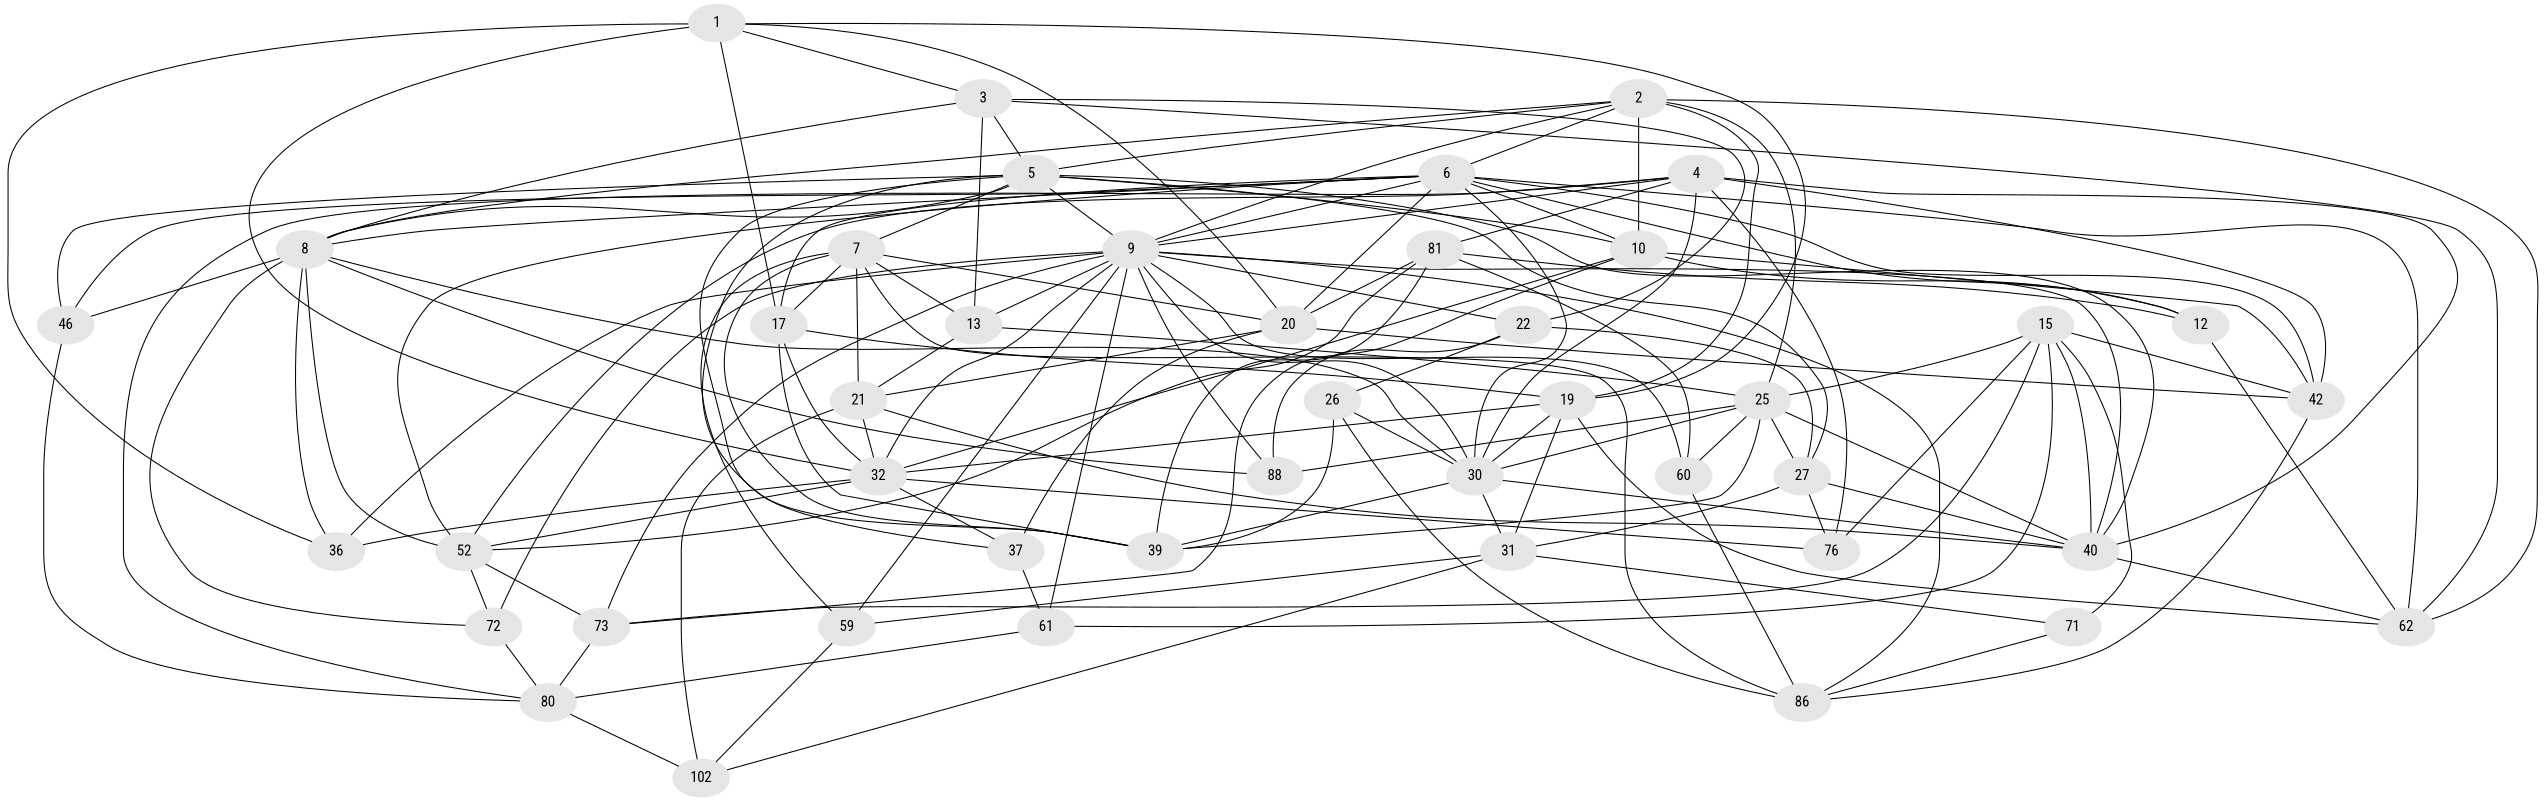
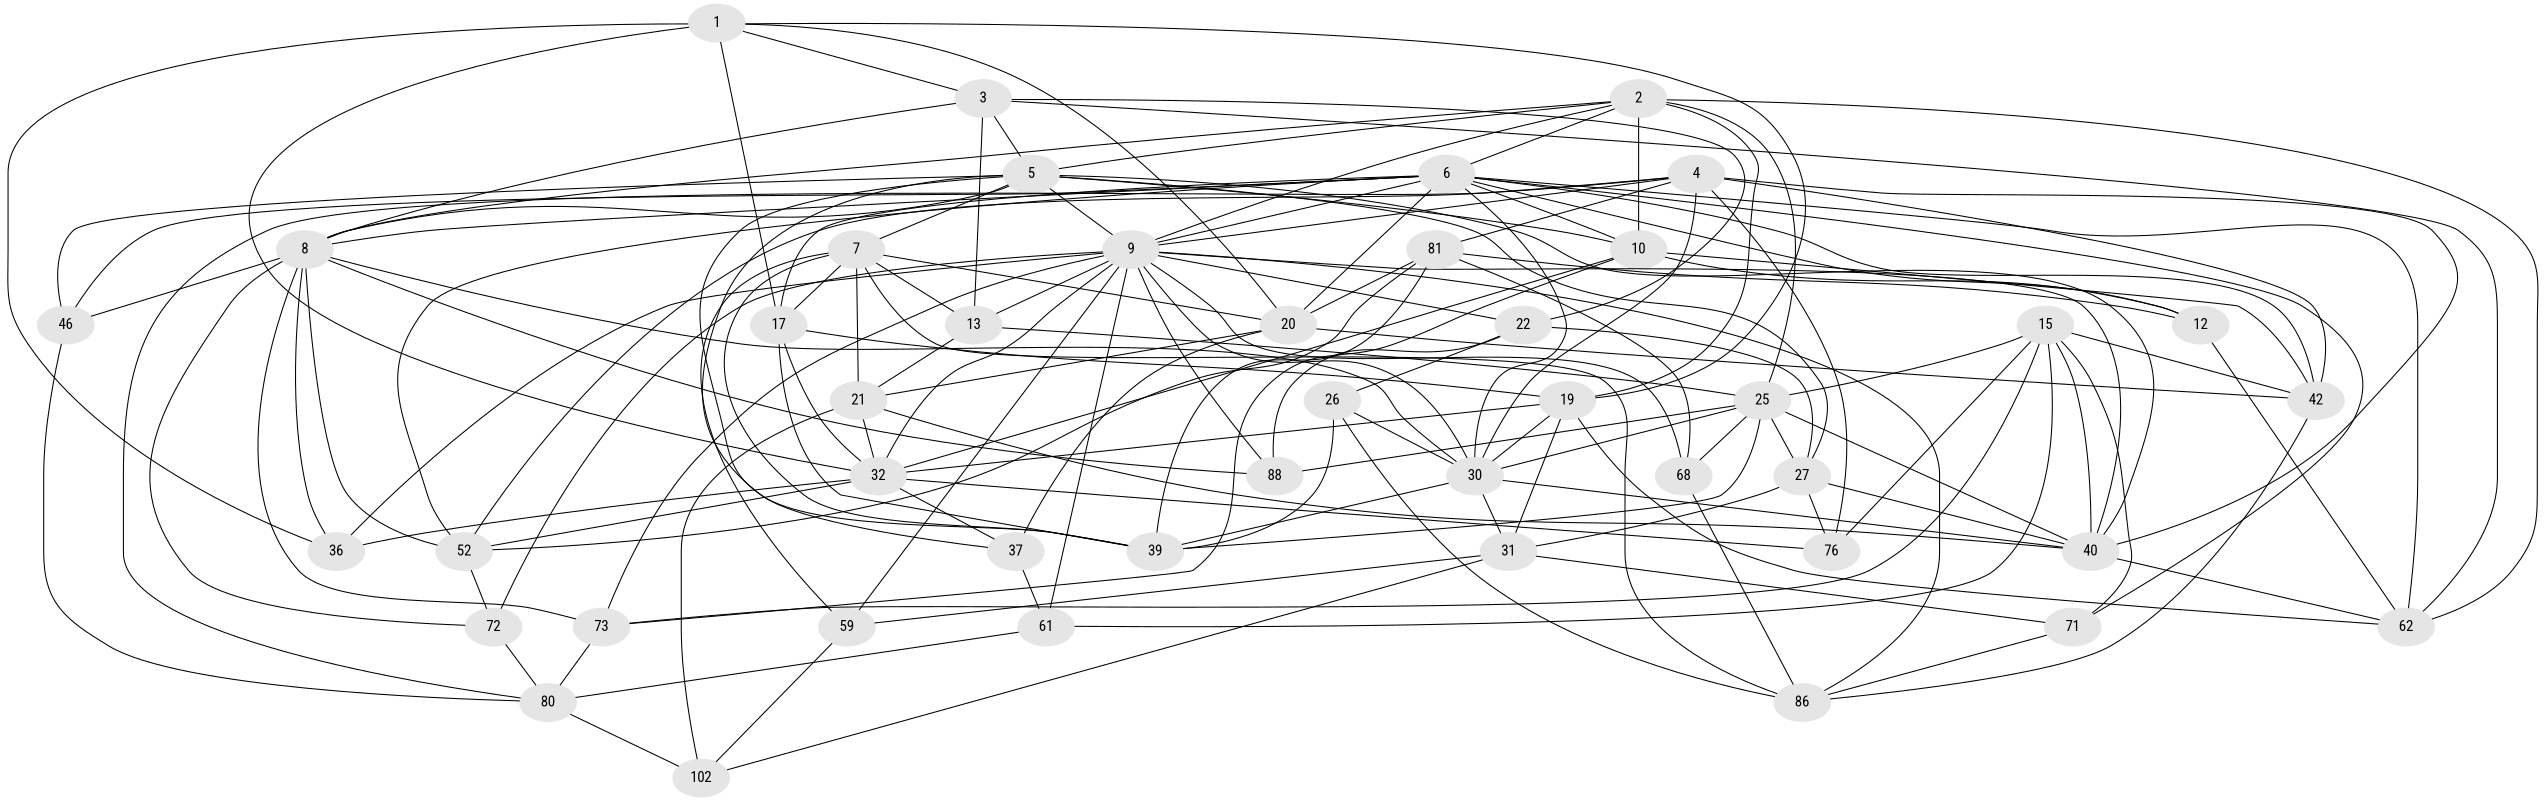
none -> (2122, 262)
(1684, 476) -> (1684, 476)
(533, 589) -> (290, 557)
